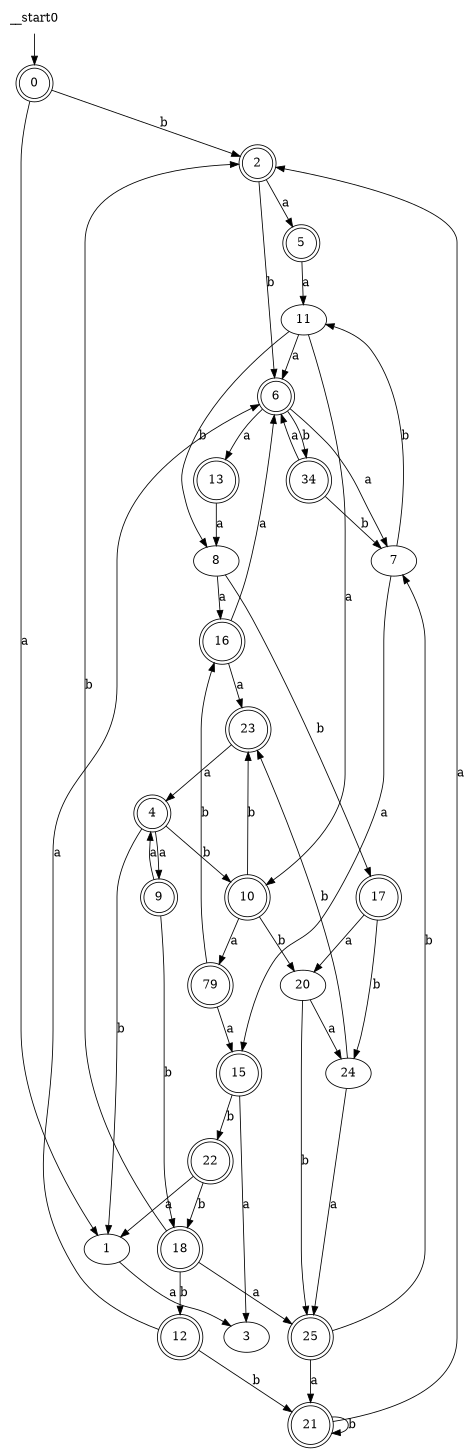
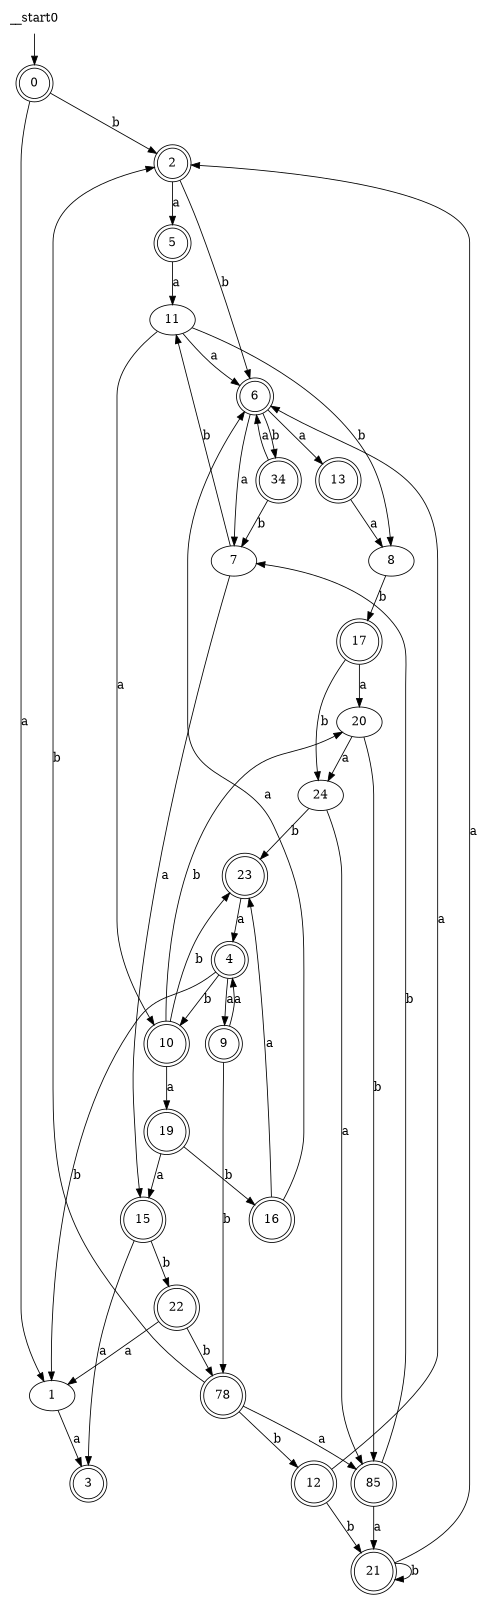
(219, 593) -> none
(210, 985) -> (167, 1132)
(180, 1249) -> (223, 1396)
(247, 1337) -> (88, 1484)
(311, 1337) -> (374, 1484)
